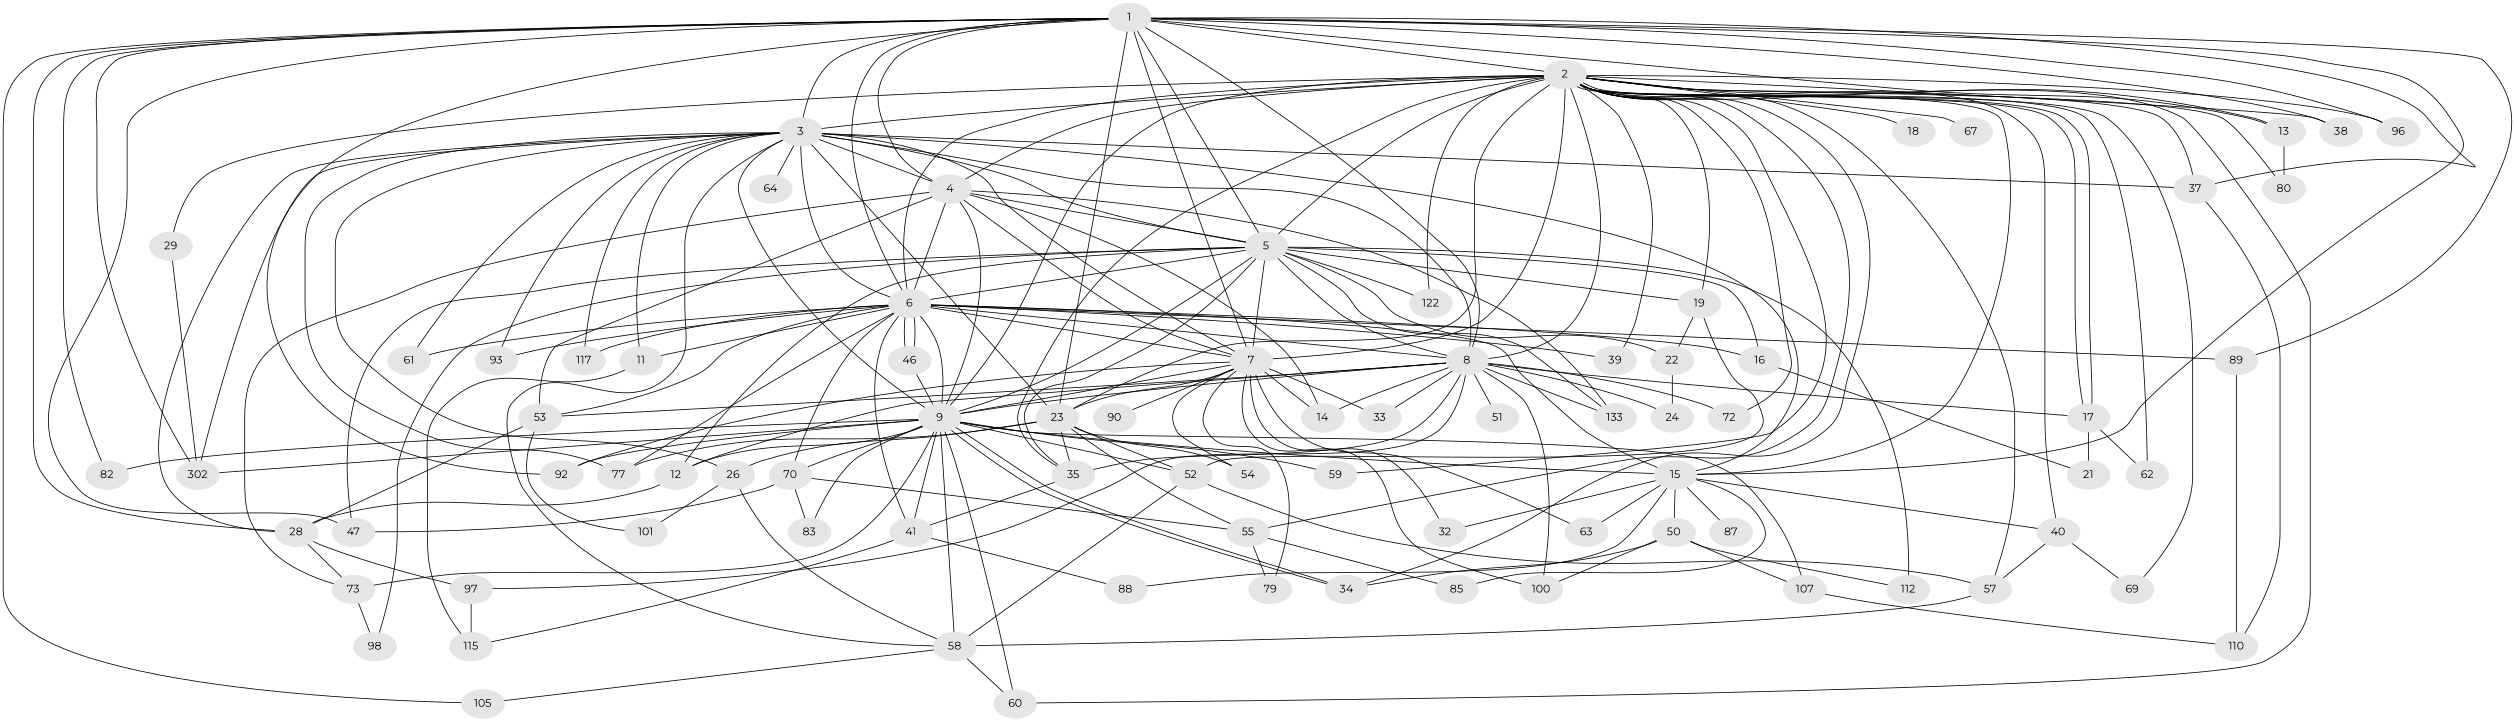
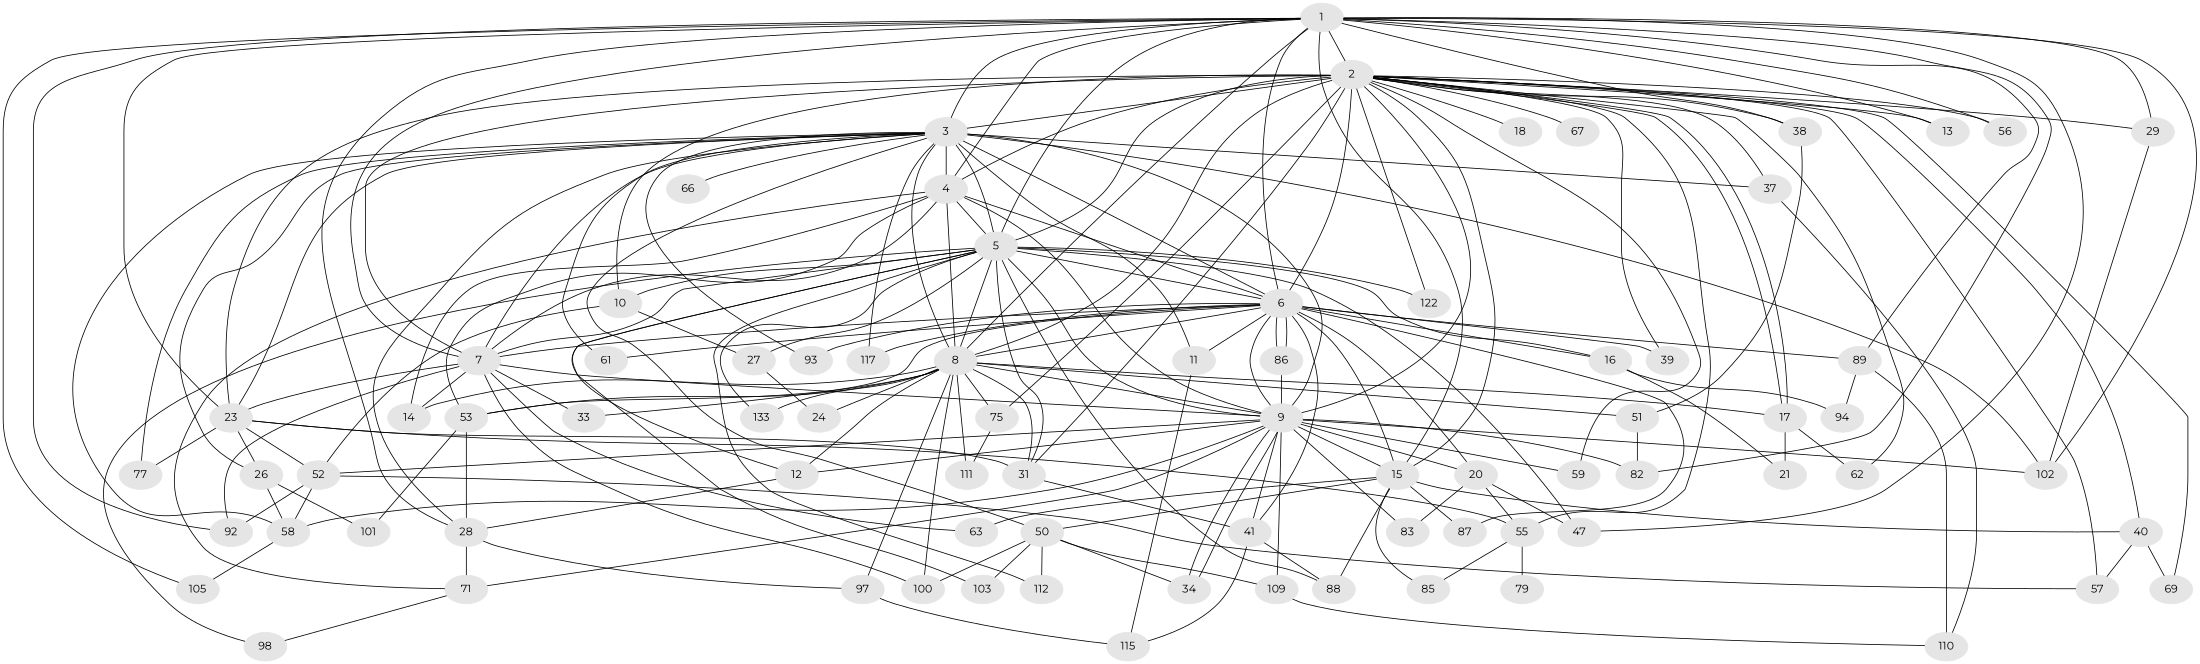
(2121, 49) -> (1767, 23)
(2398, 132) -> (2005, 132)
(771, 189) -> (688, 189)
(2284, 189) -> none
(1419, 194) -> (592, 317)
(1313, 236) -> (951, 275)
none -> (1778, 289)
(1699, 303) -> (620, 303)
(910, 361) -> (1281, 361)
(1672, 361) -> (754, 361)
(1848, 376) -> none
(763, 387) -> (1623, 387)
(1115, 418) -> none
(1730, 418) -> (997, 418)
none -> (1842, 418)
(687, 444) -> (279, 501)
(1251, 447) -> none
none -> (1637, 448)
none -> (1126, 457)
(198, 475) -> (2046, 475)
(790, 475) -> (1476, 475)
none -> (967, 475)
(1073, 475) -> (1024, 475)
(1248, 475) -> none
(1445, 532) -> none
(354, 589) -> (466, 589)
none -> (983, 589)
(1805, 589) -> (1277, 589)
(1475, 633) -> none
(1015, 704) -> none
